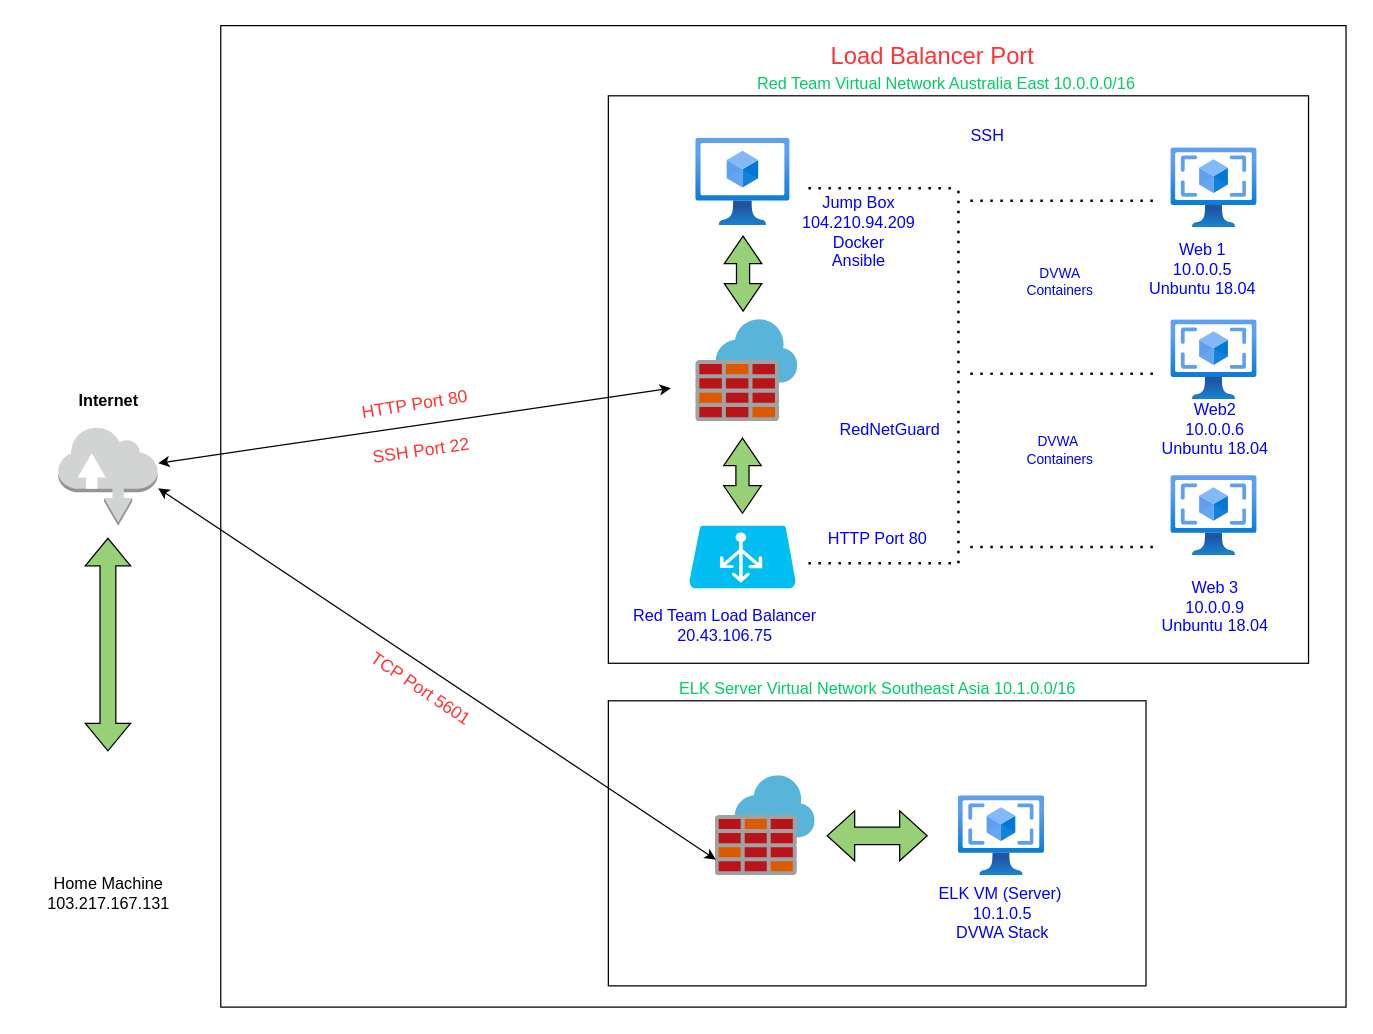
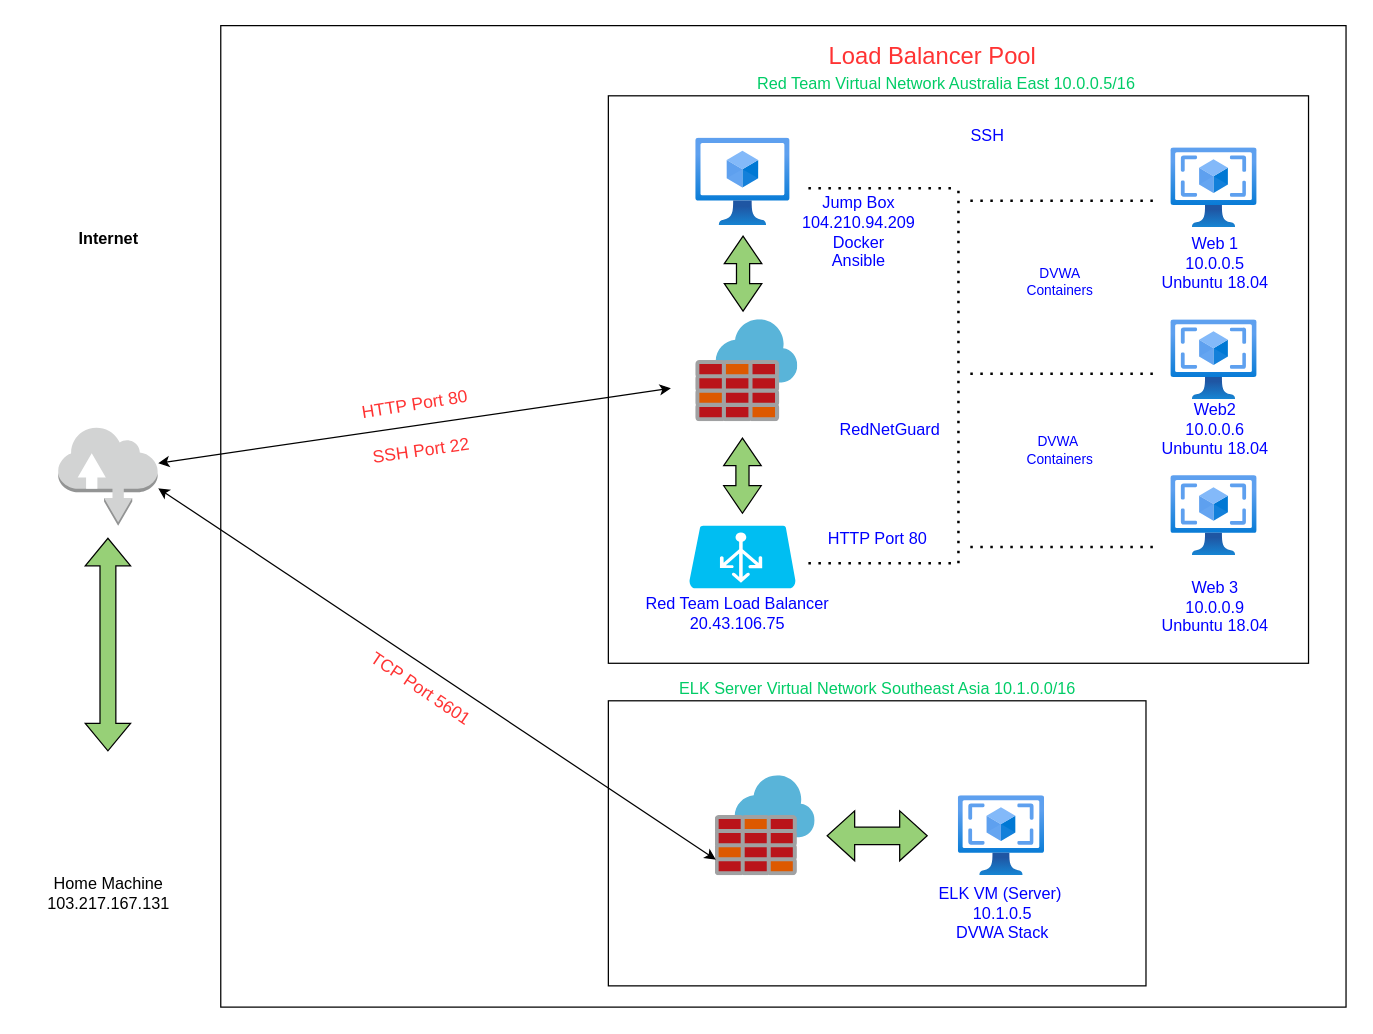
(933, 57) -> (933, 57)
(946, 83) -> (946, 83)
(1201, 269) -> (1214, 263)
(108, 401) -> (108, 238)
(725, 626) -> (737, 613)
